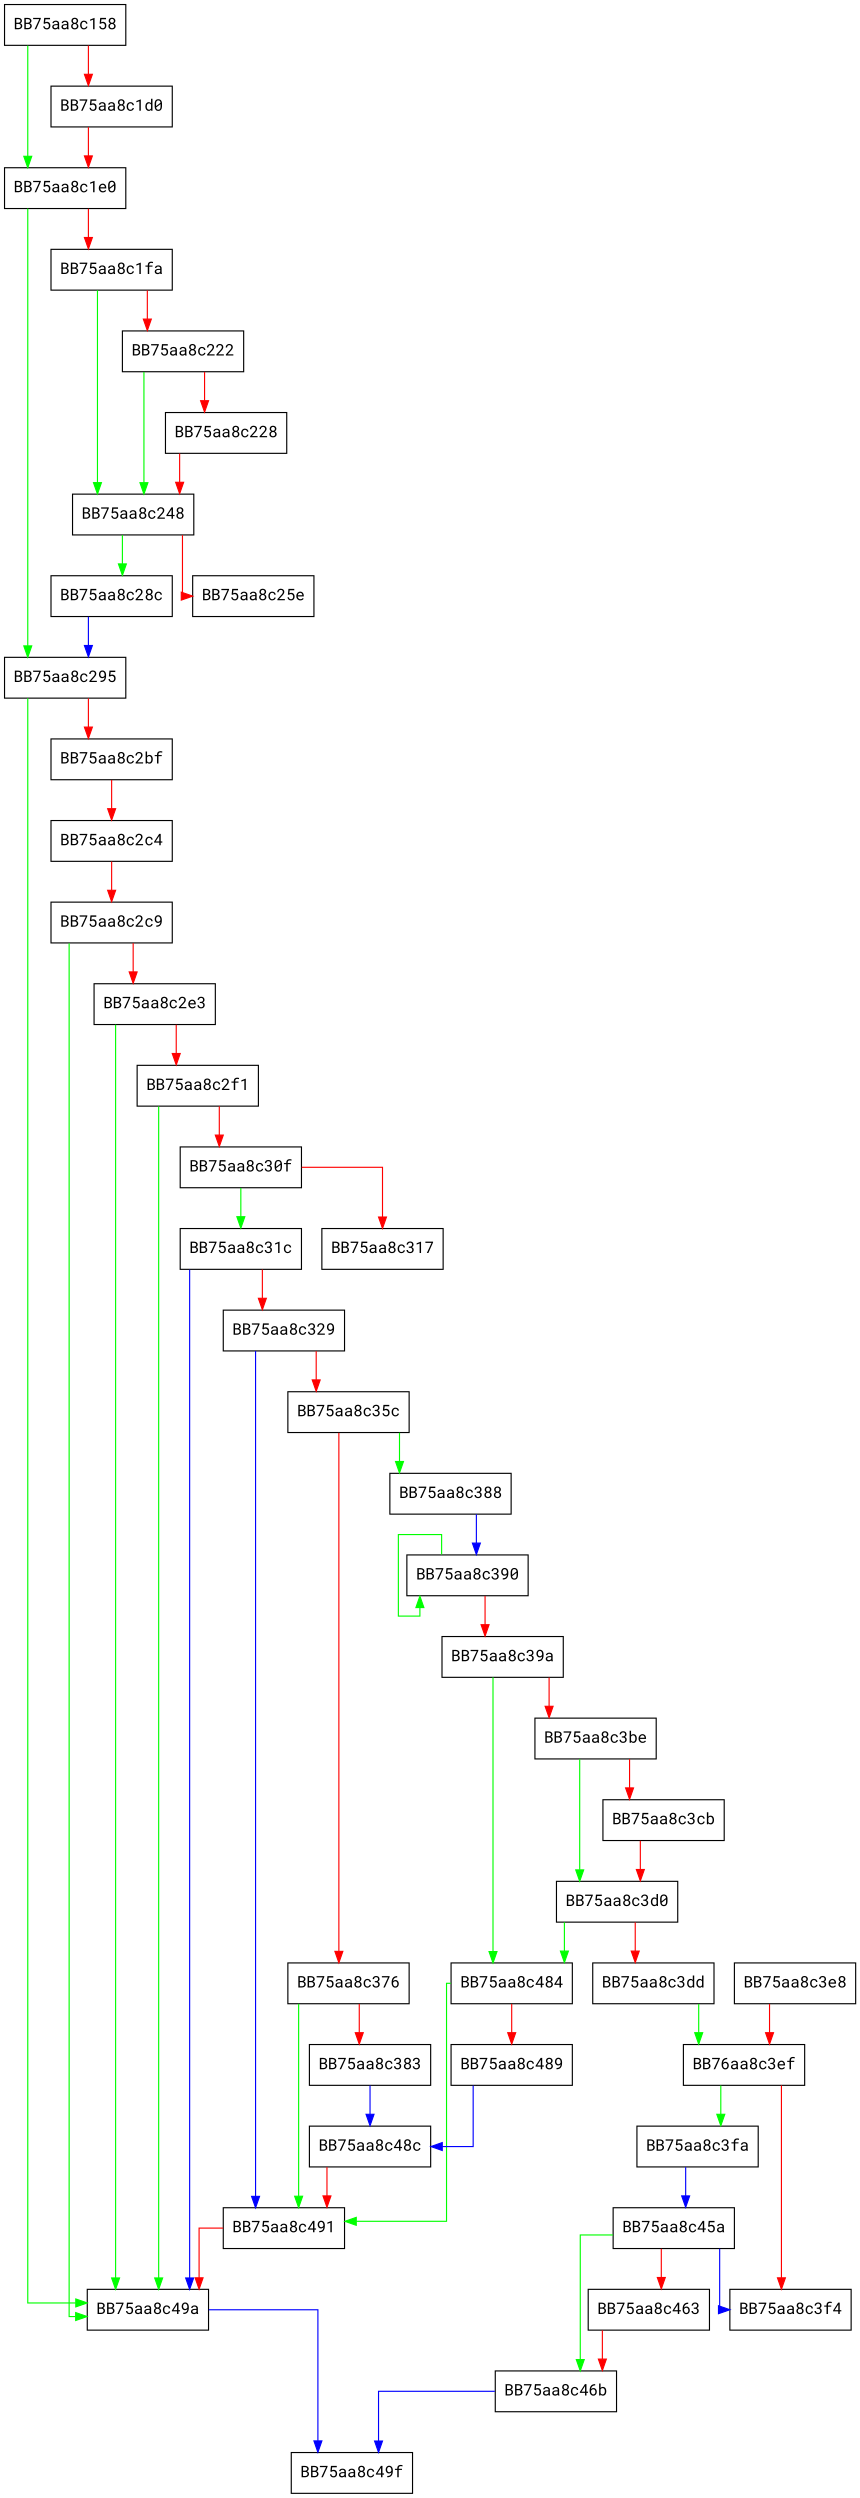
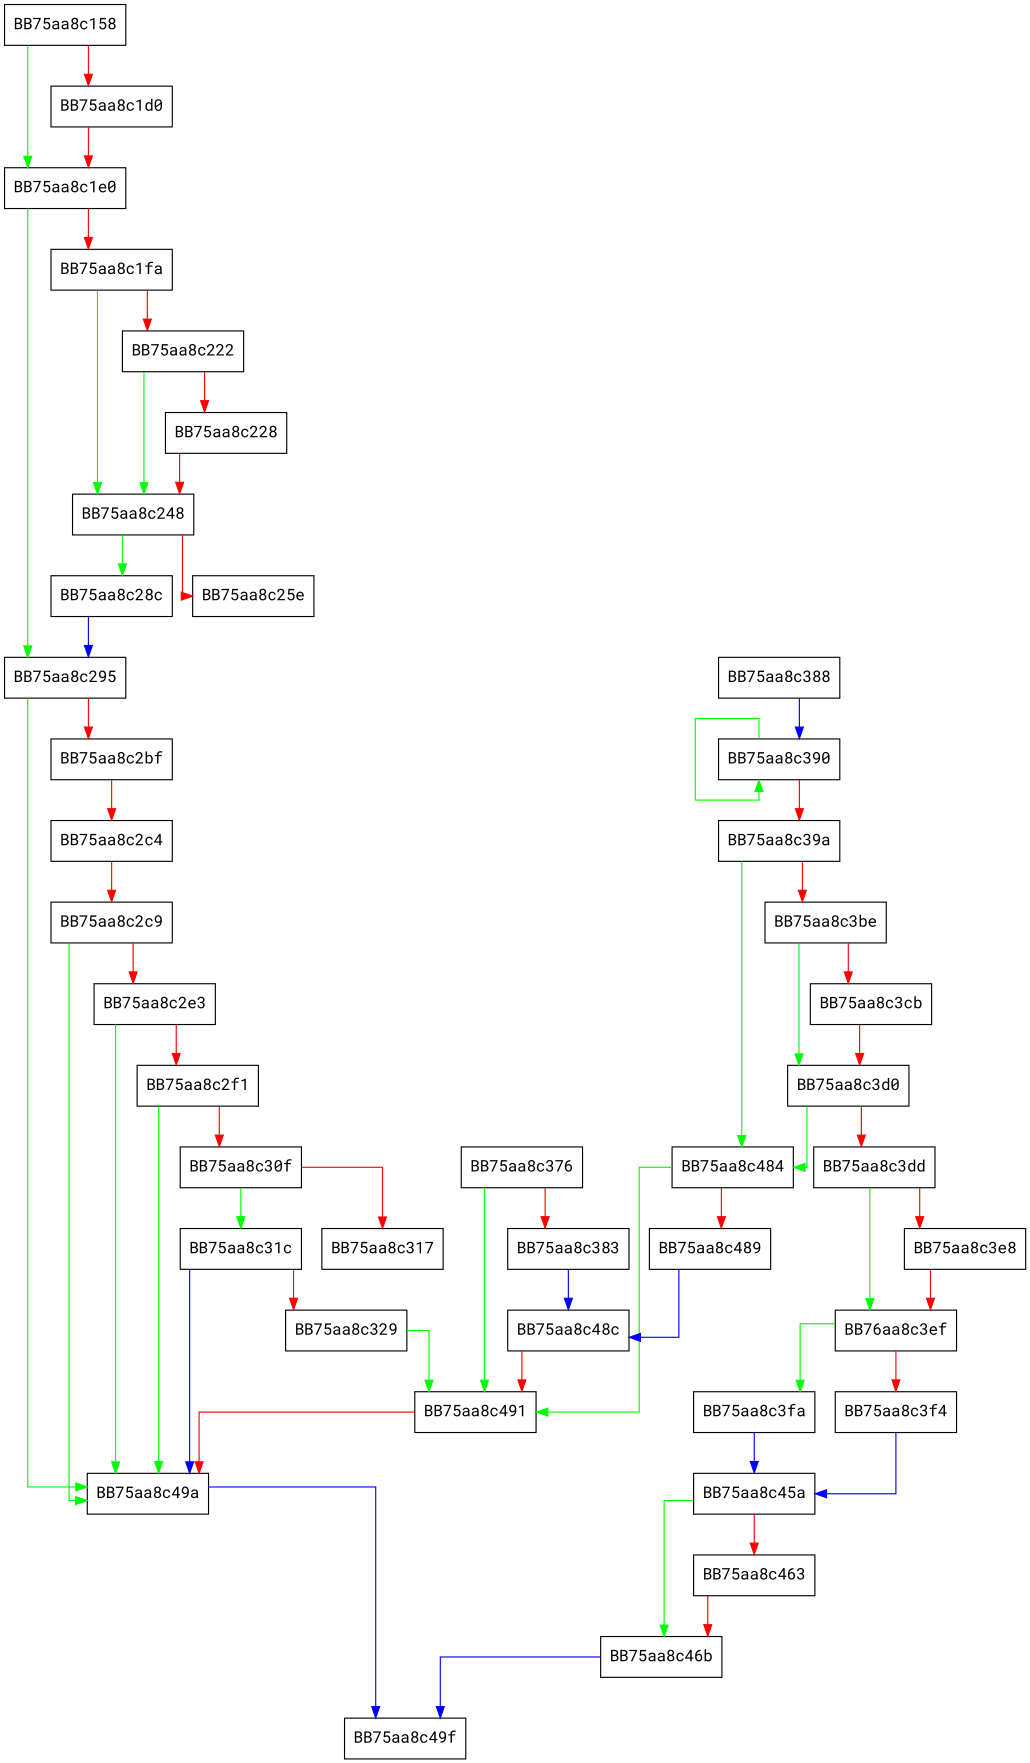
none -> (920, 1202)
(348, 1412) -> none
(256, 1774) -> (429, 1345)
(720, 2280) -> (892, 1494)
